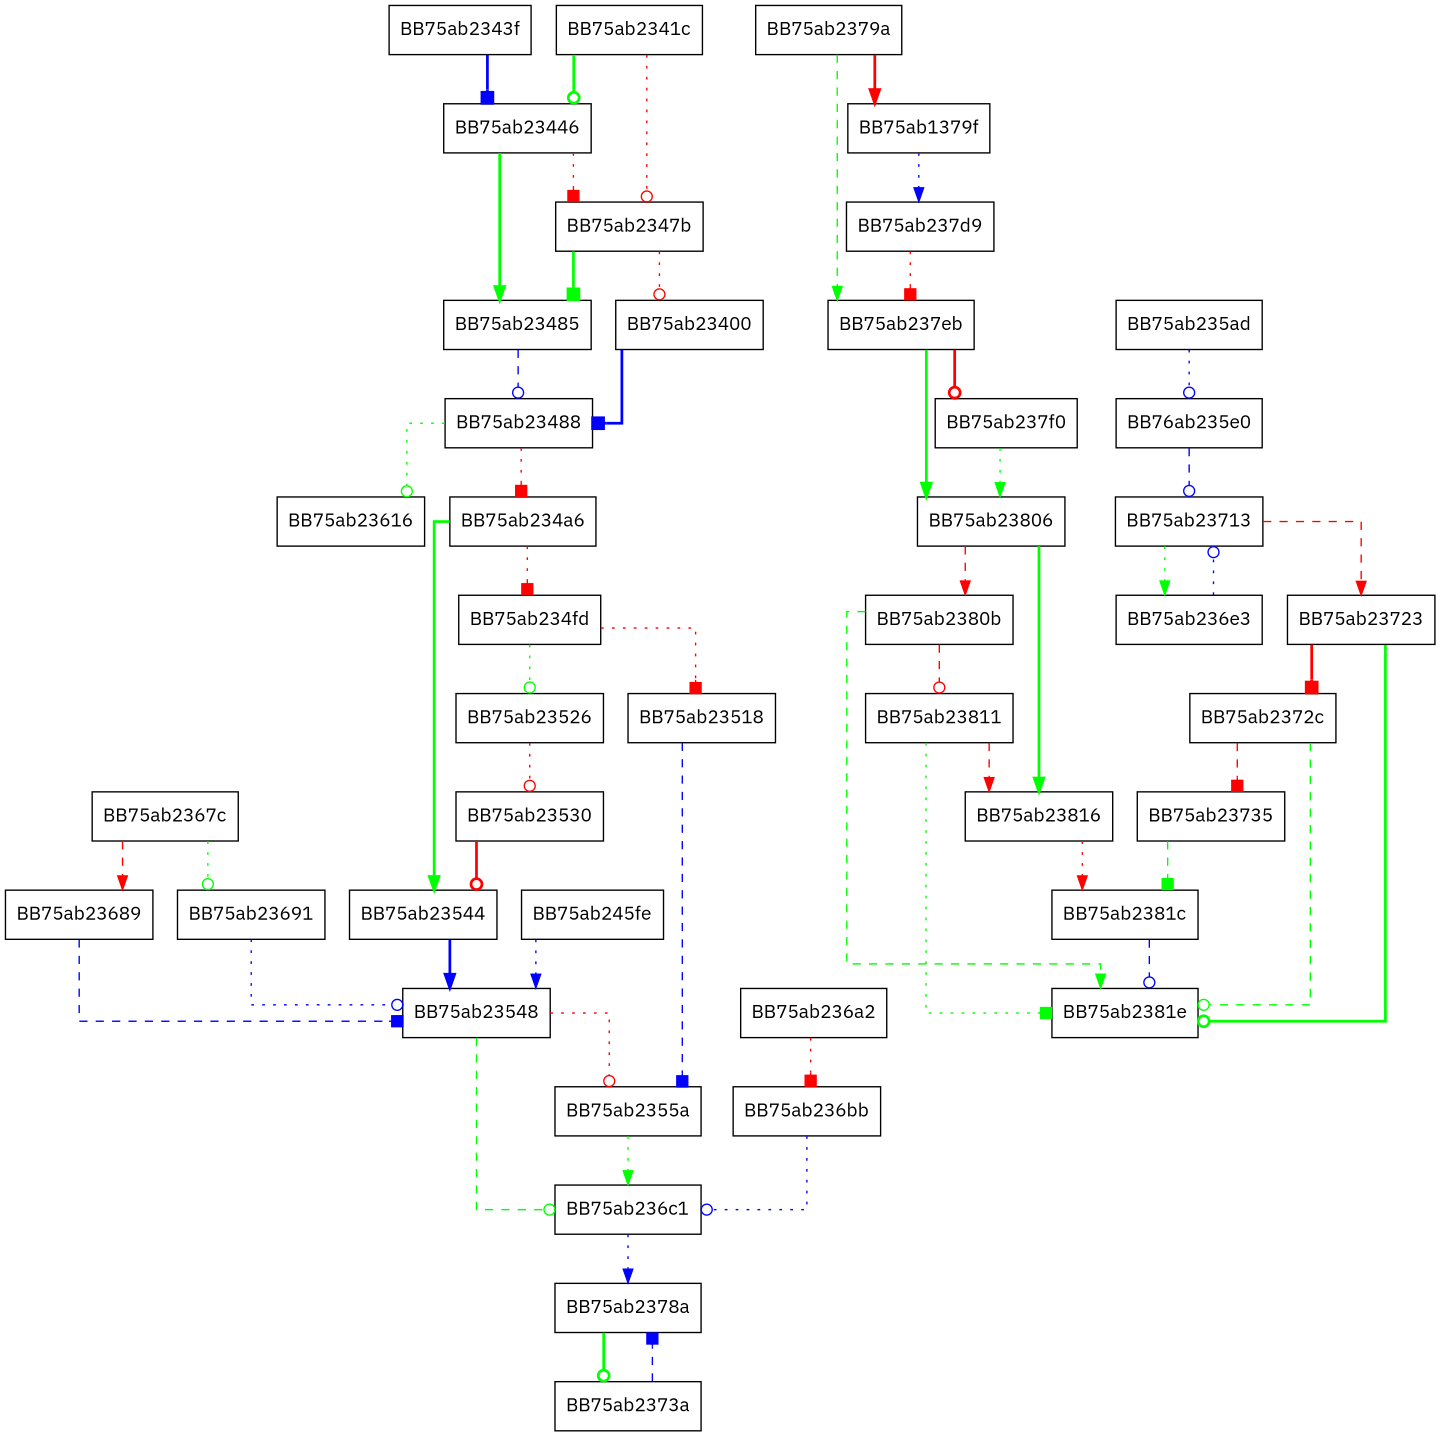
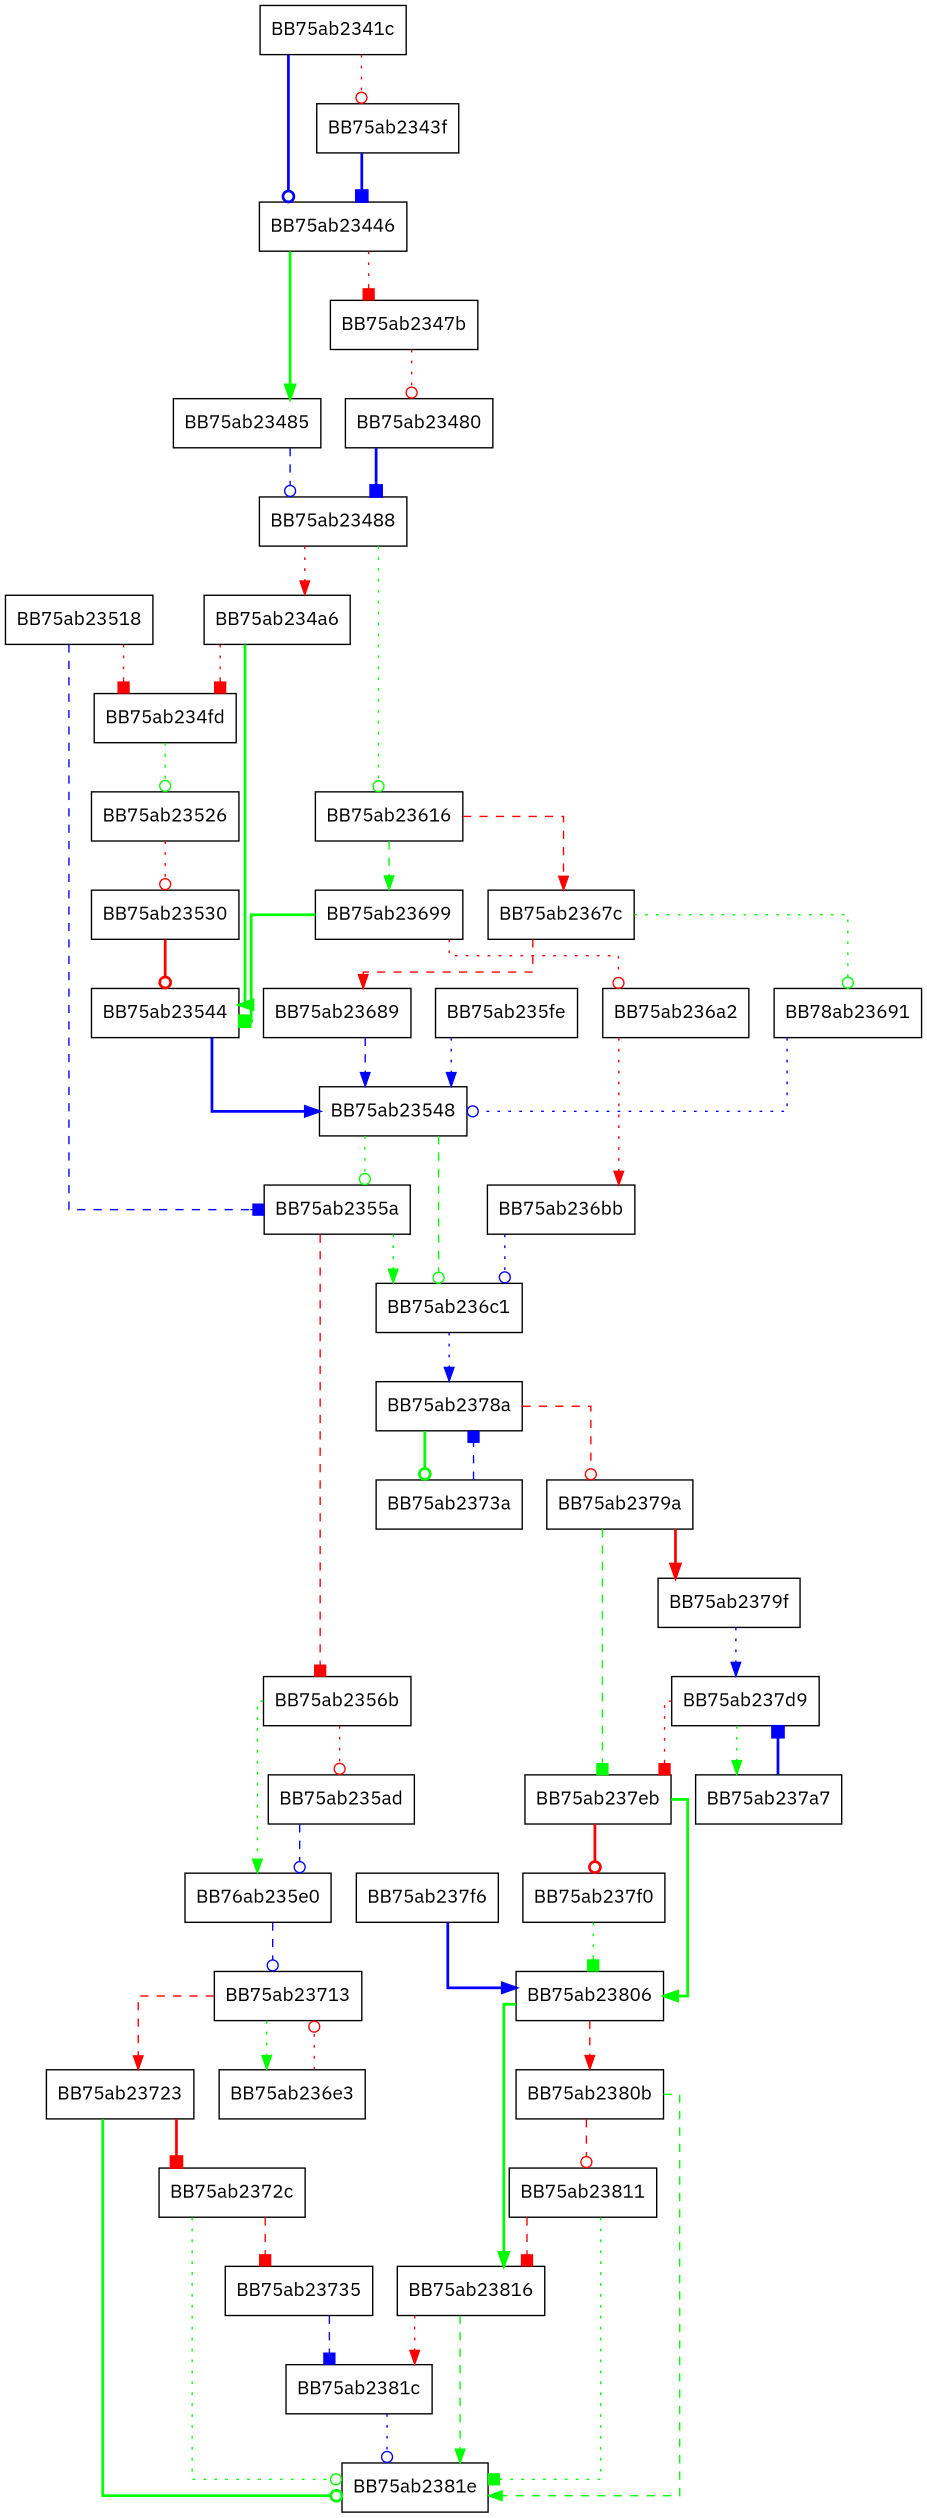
(574, 74) -> (288, 123)
(647, 123) -> (361, 74)
(919, 128) -> (729, 1603)
(837, 171) -> (602, 1645)
(573, 269) -> none
(689, 325) -> (419, 423)
(1189, 368) -> (300, 1843)
(521, 465) -> (305, 564)
(1000, 465) -> (593, 1940)
(1213, 576) -> (314, 2051)
(674, 628) -> (124, 662)
(989, 760) -> (527, 2235)
none -> (543, 816)
(1168, 859) -> (329, 2333)
(251, 915) -> (848, 1013)
none -> (389, 915)
(593, 915) -> (507, 1013)
(1310, 925) -> (192, 2418)
(1149, 958) -> (387, 2433)
(609, 1015) -> (365, 1155)
(193, 1021) -> (365, 1055)
(811, 1055) -> (619, 1101)
none -> (588, 1406)
none -> (337, 1701)
none -> (769, 1799)
none -> (427, 1898)
none -> (460, 2383)
